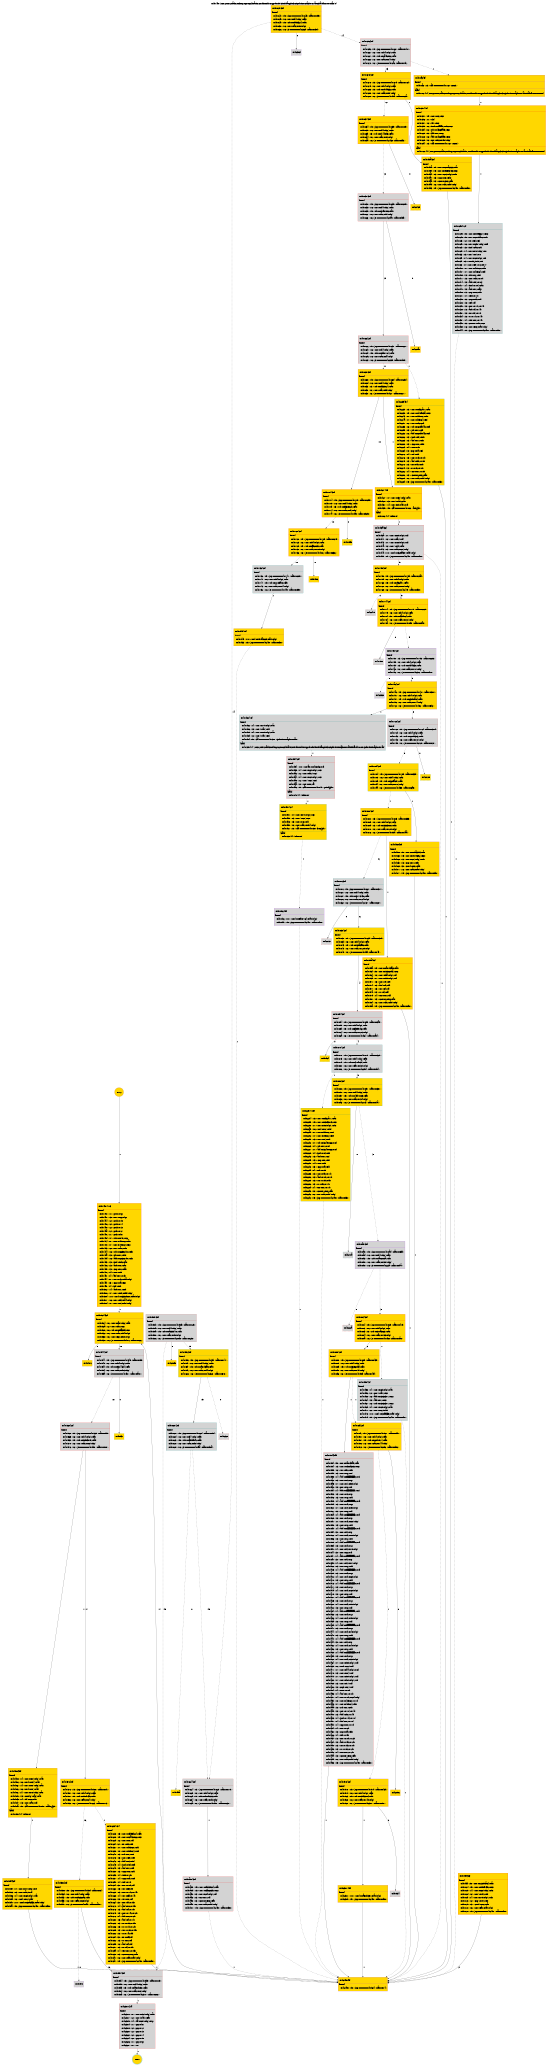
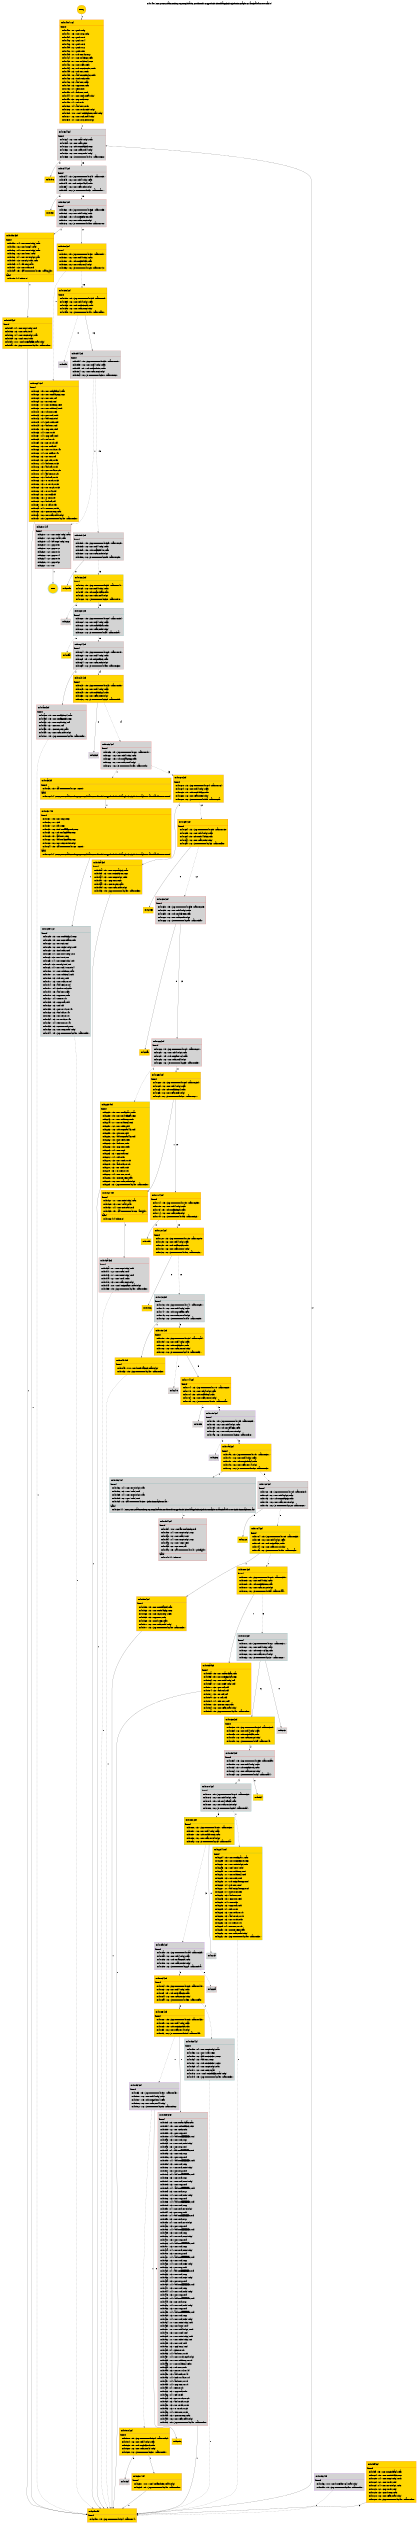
(399, 562) -> (179, 1324)
(303, 822) -> none
(232, 889) -> (98, 672)
(119, 1328) -> (82, 145)
(376, 1437) -> (154, 2096)
(163, 1656) -> (97, 455)
